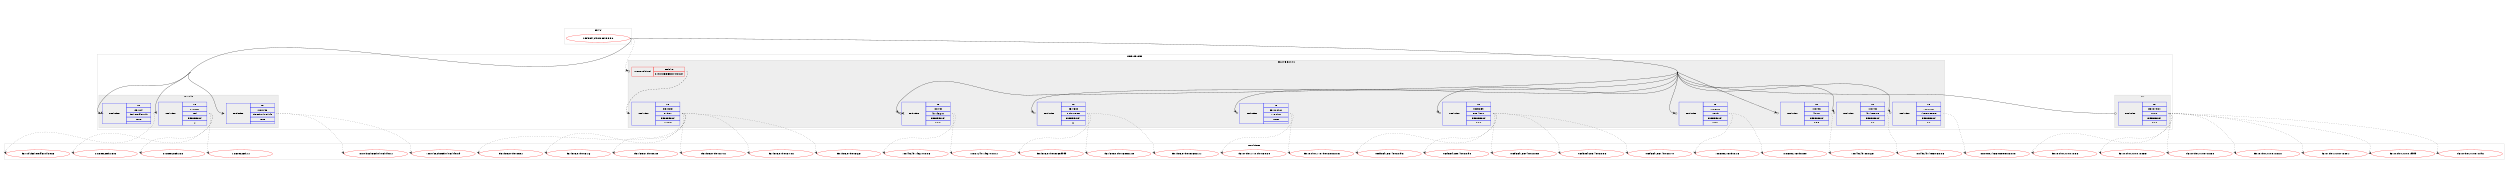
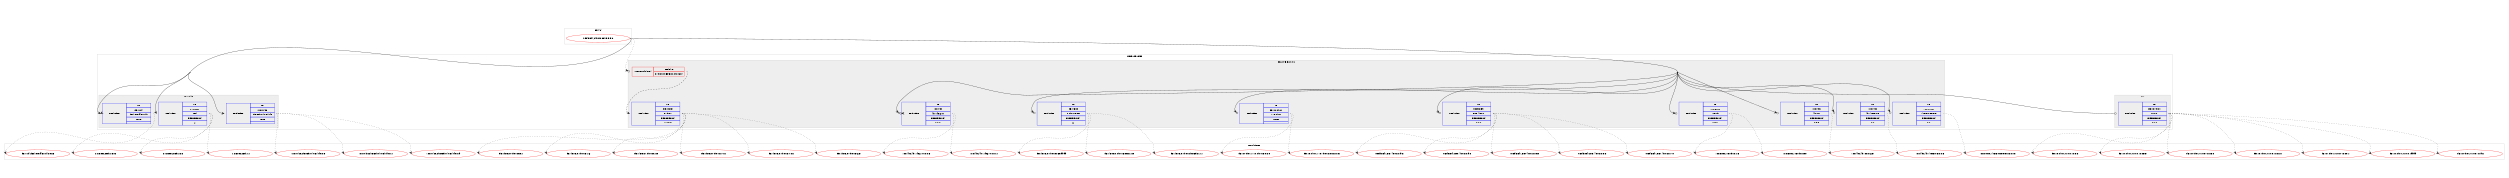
(669, 74) -> (669, 74)
none -> (308, 154)
(984, 154) -> (984, 154)
(1187, 154) -> (1187, 154)
